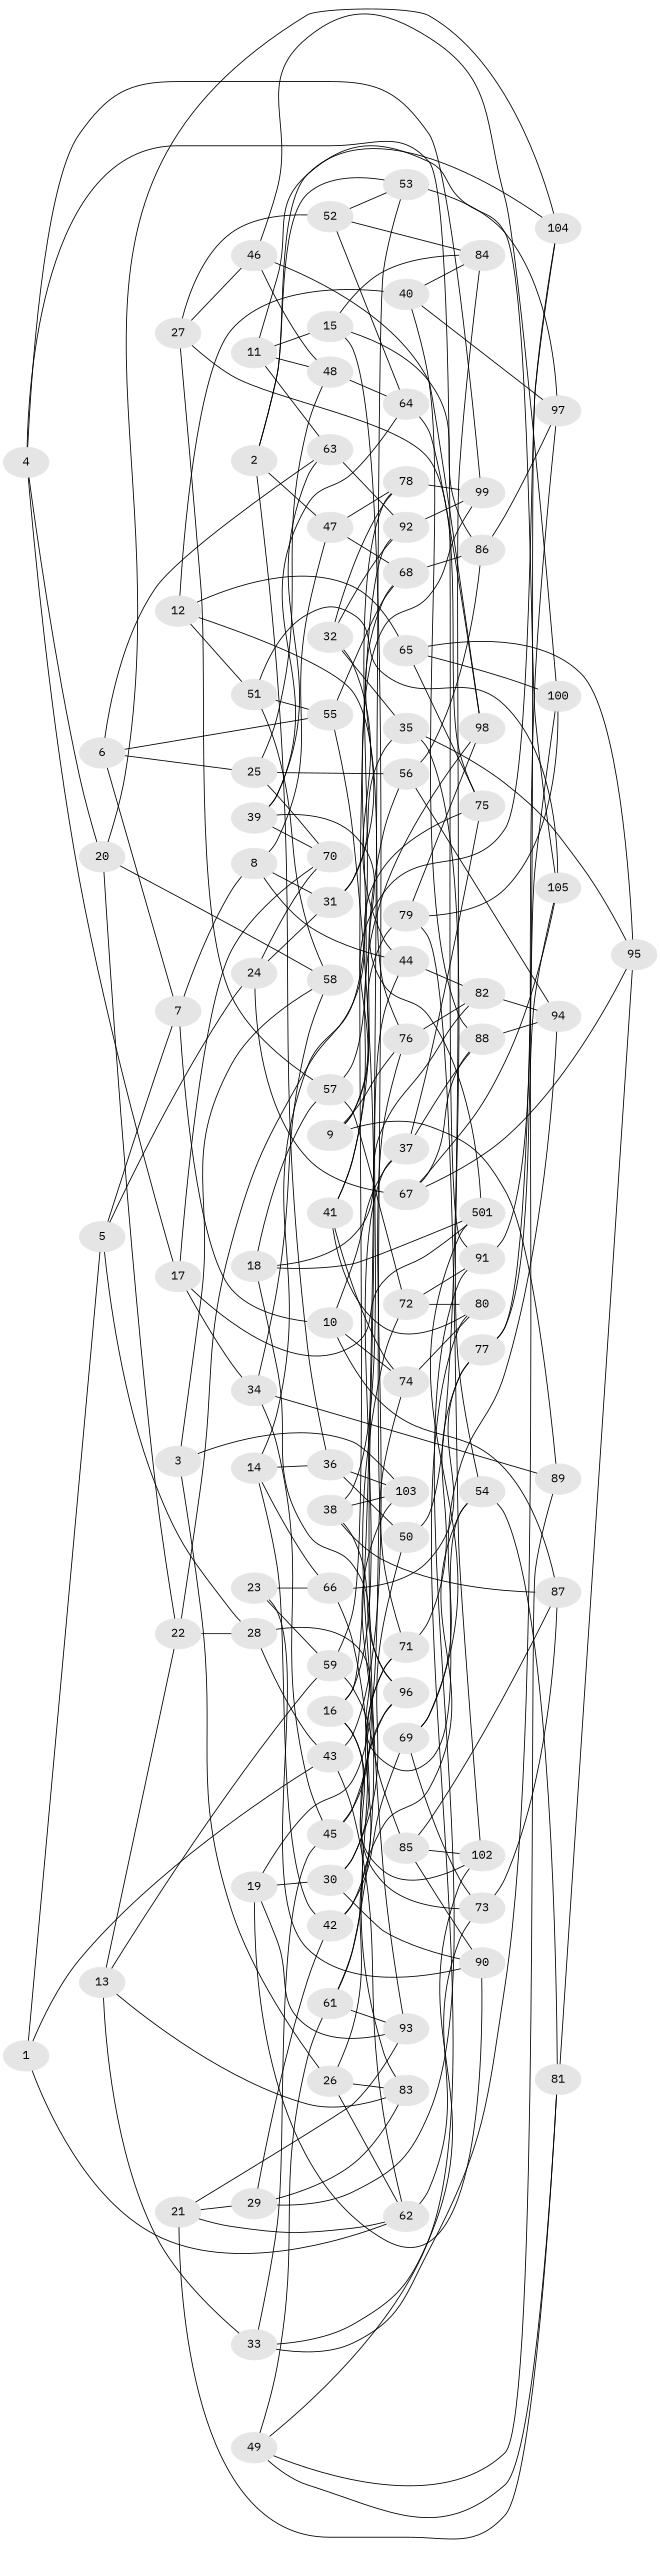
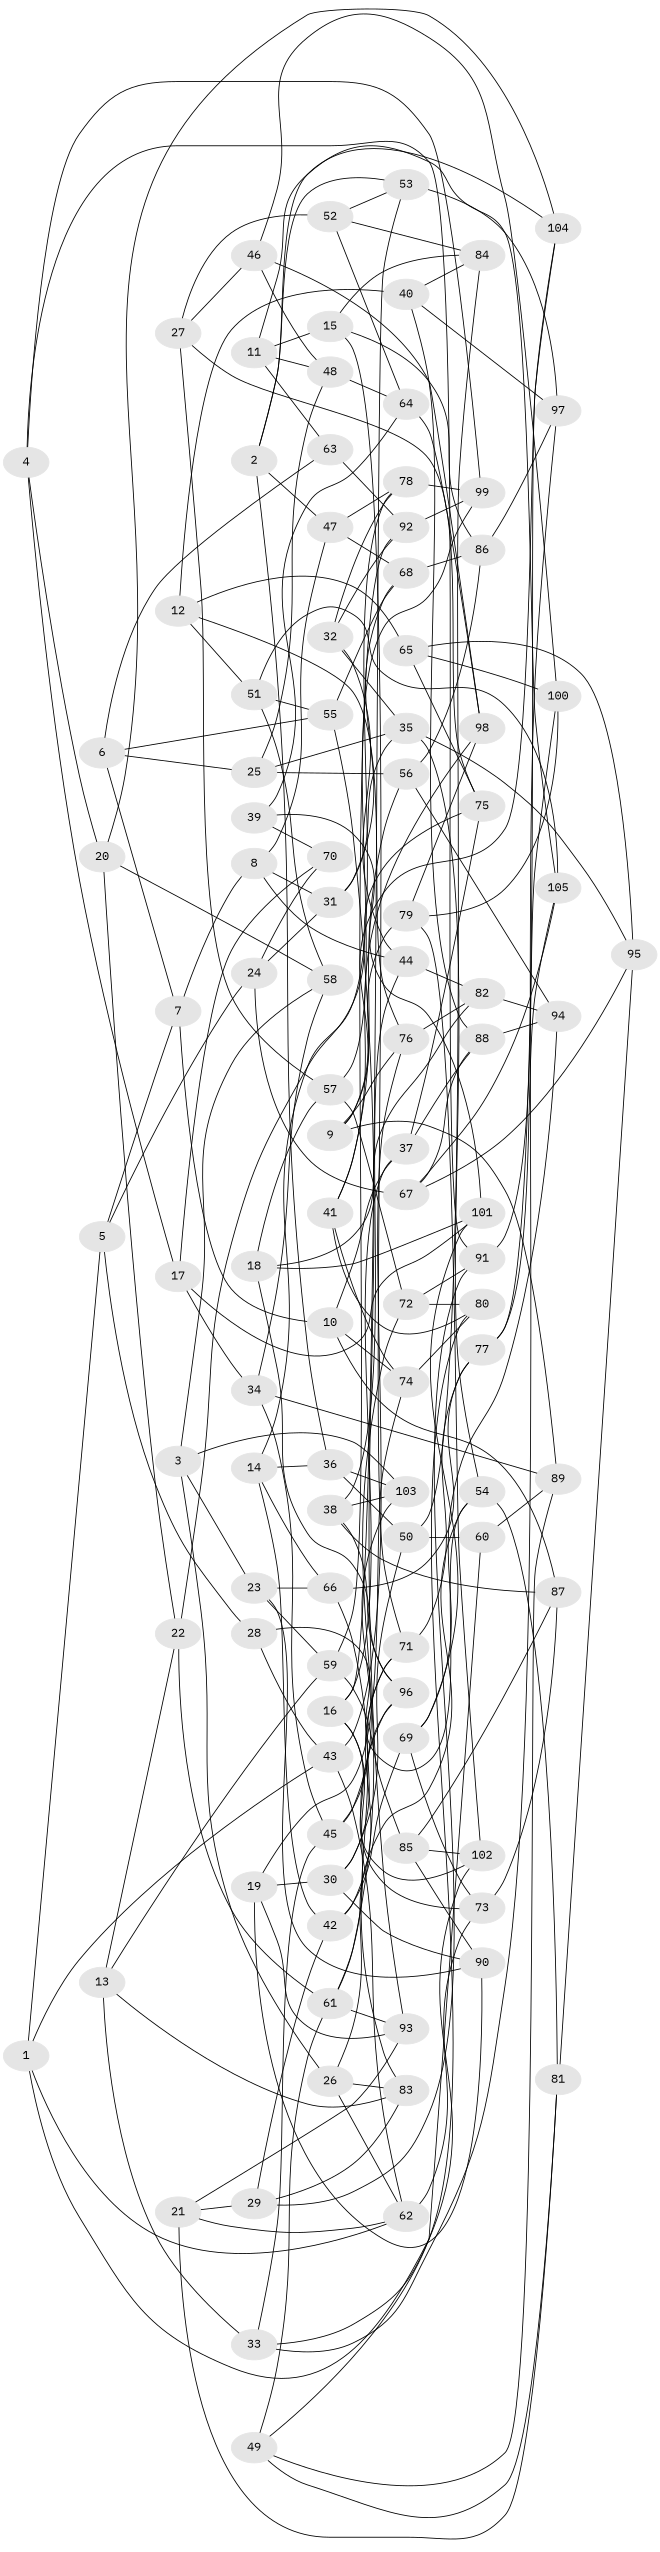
(295, 643) -> none
(300, 821) -> (330, 750)
(482, 1213) -> (482, 1213)
none -> (216, 1525)
none -> (482, 1537)
(216, 1634) -> (207, 1849)
